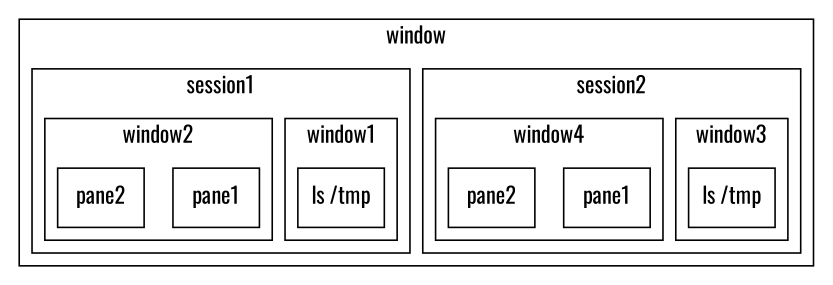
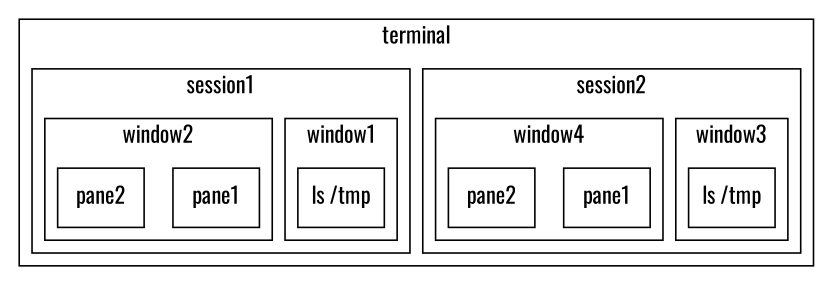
(416, 38) -> (416, 38)
